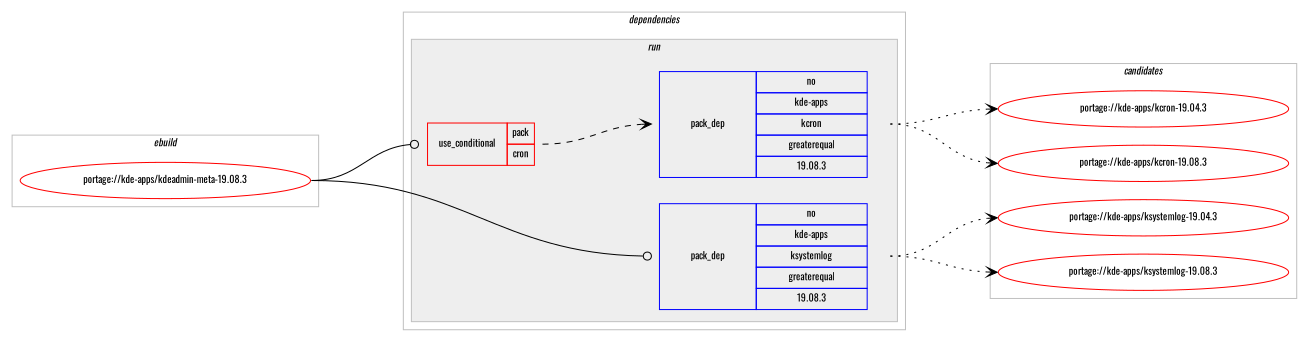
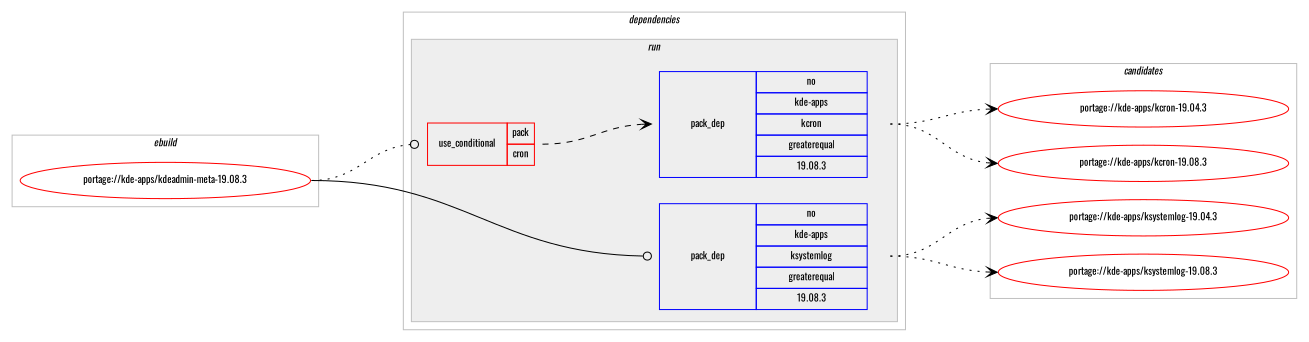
(362, 164) -> (362, 164)
